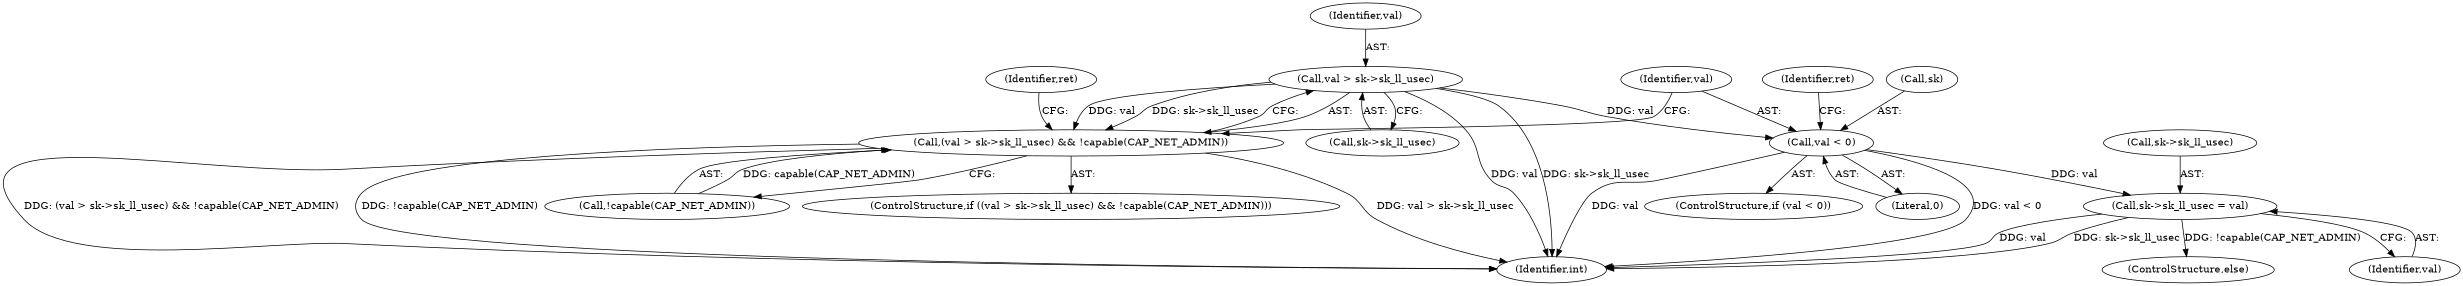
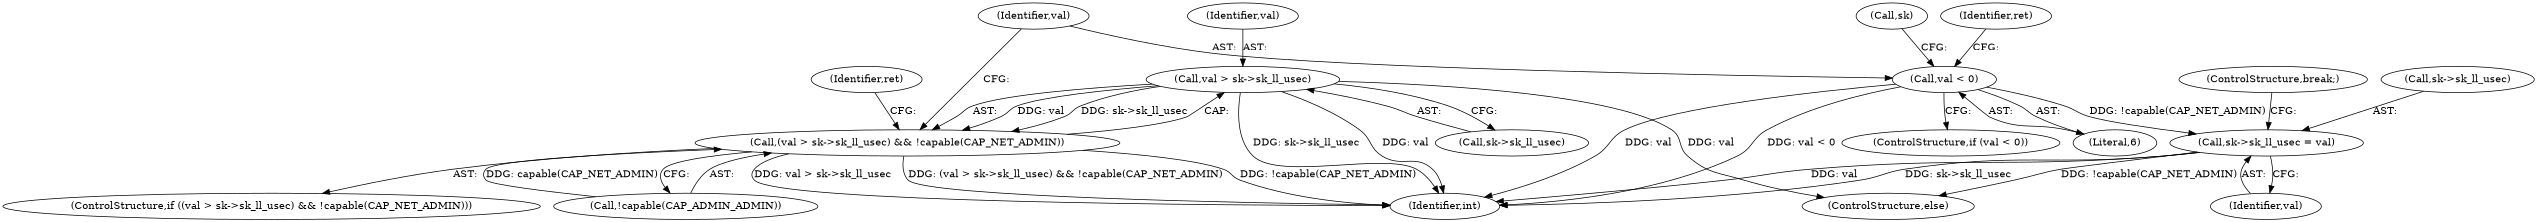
none -> (2273, 79)
(1287, 111) -> (1218, 111)
(1891, 111) -> (1936, 48)
(1602, 116) -> (1591, 104)
(1805, 175) -> (1960, 111)
(2074, 175) -> (2178, 111)
(667, 206) -> (686, 206)
(1918, 206) -> (2115, 143)
